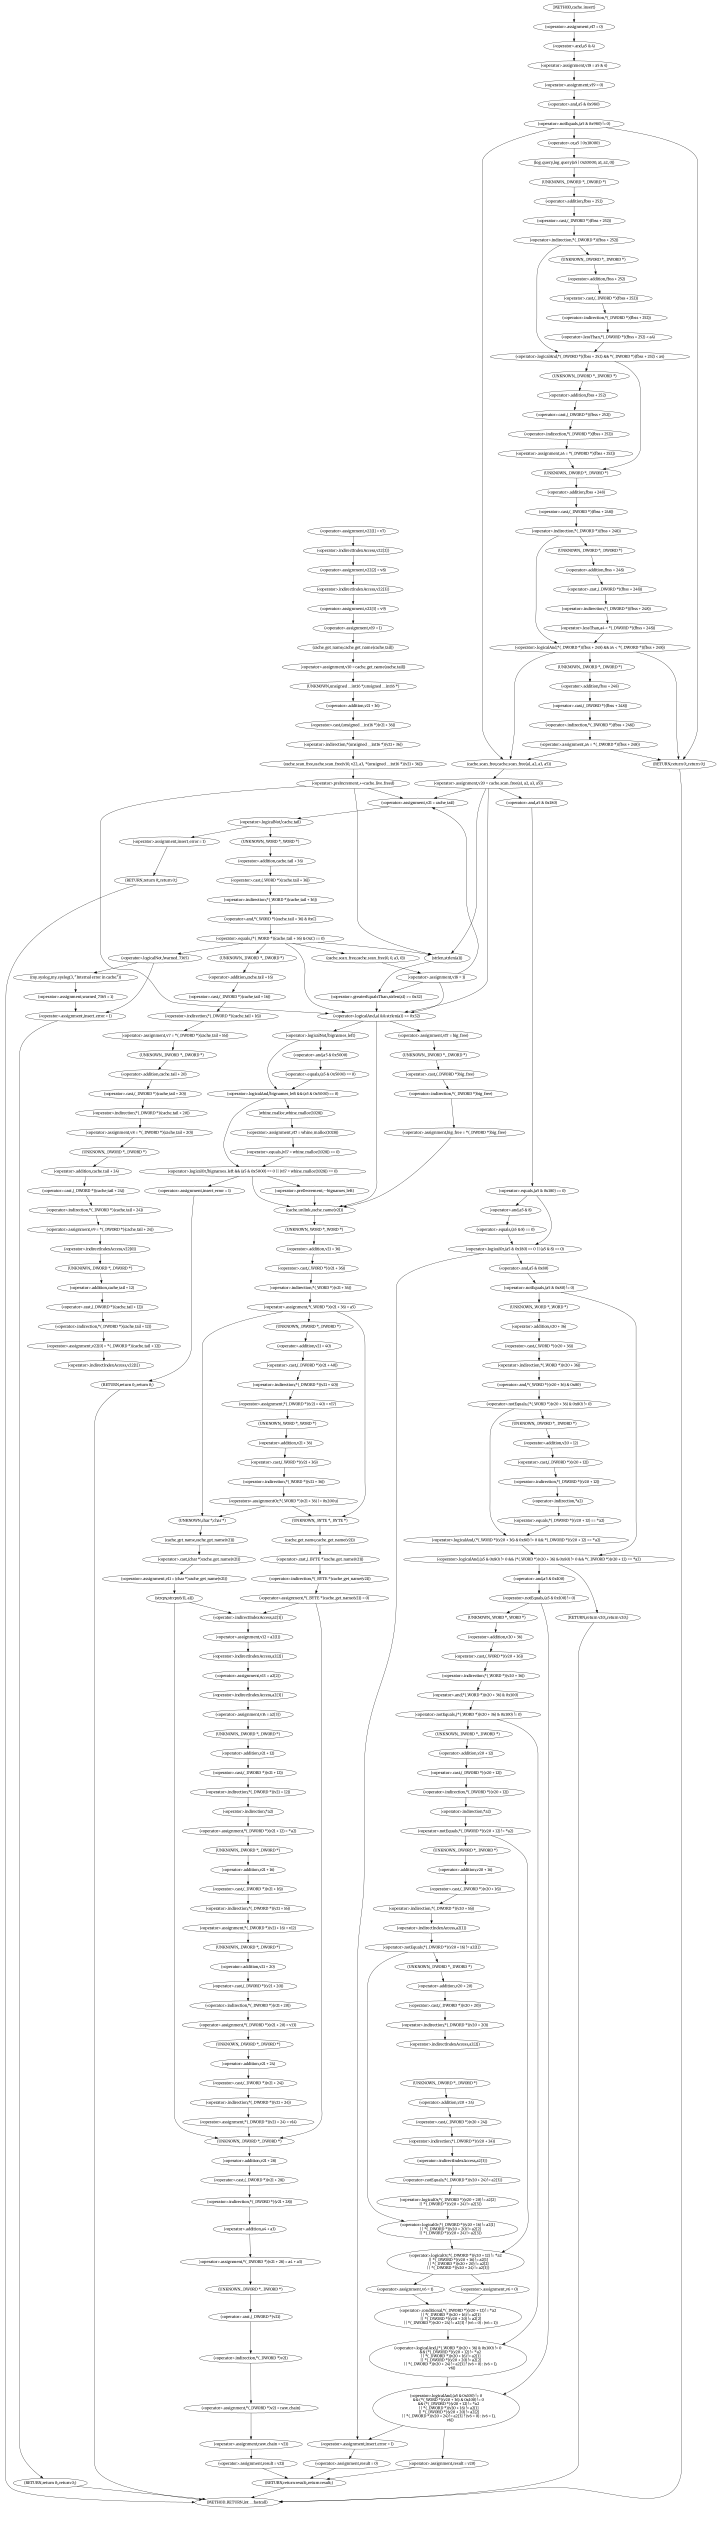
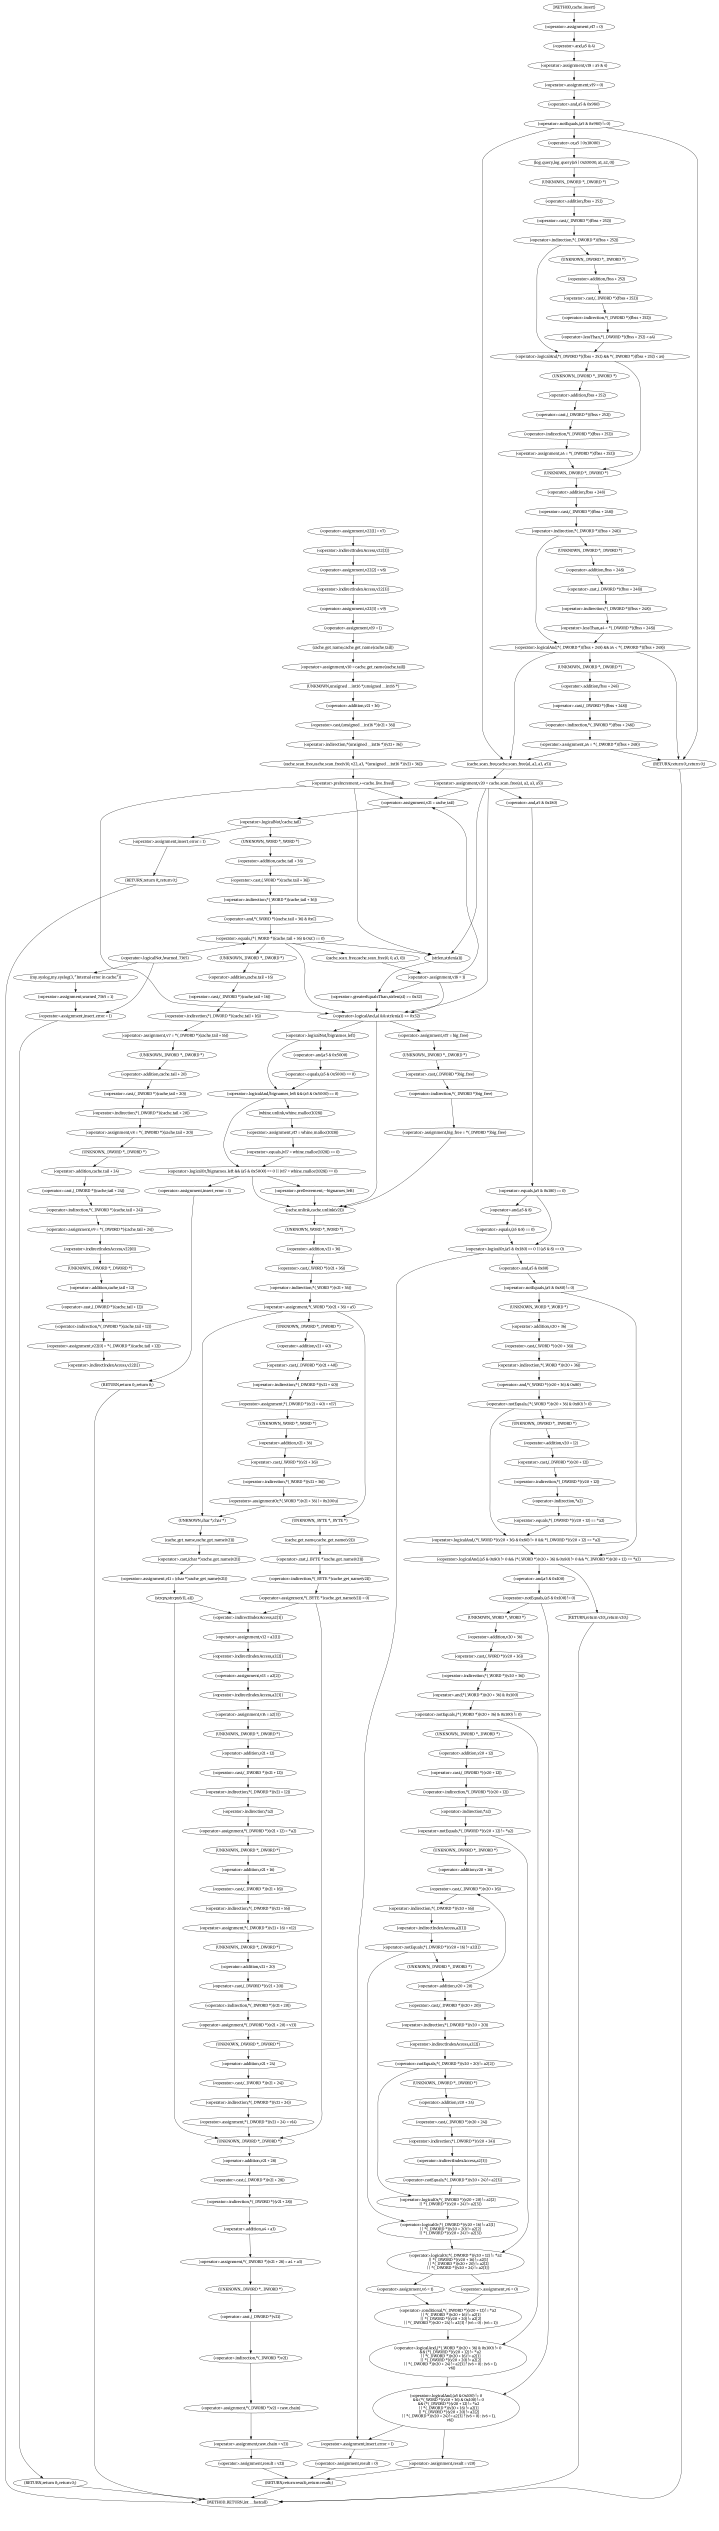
(212, 948) -> (212, 949)
(291, 1113) -> (291, 1113)
(315, 1210) -> (315, 1210)
(301, 1510) -> none
(465, 1878) -> (506, 1945)
none -> (445, 2064)
